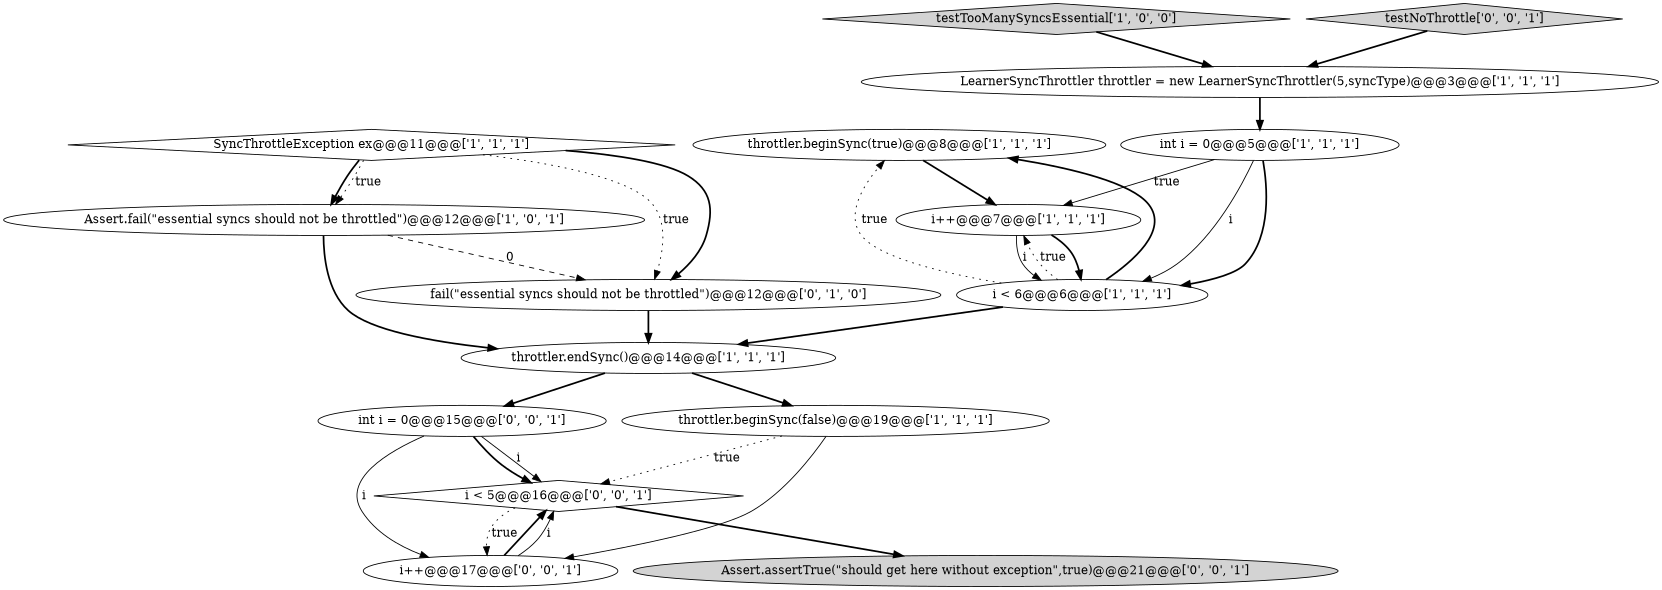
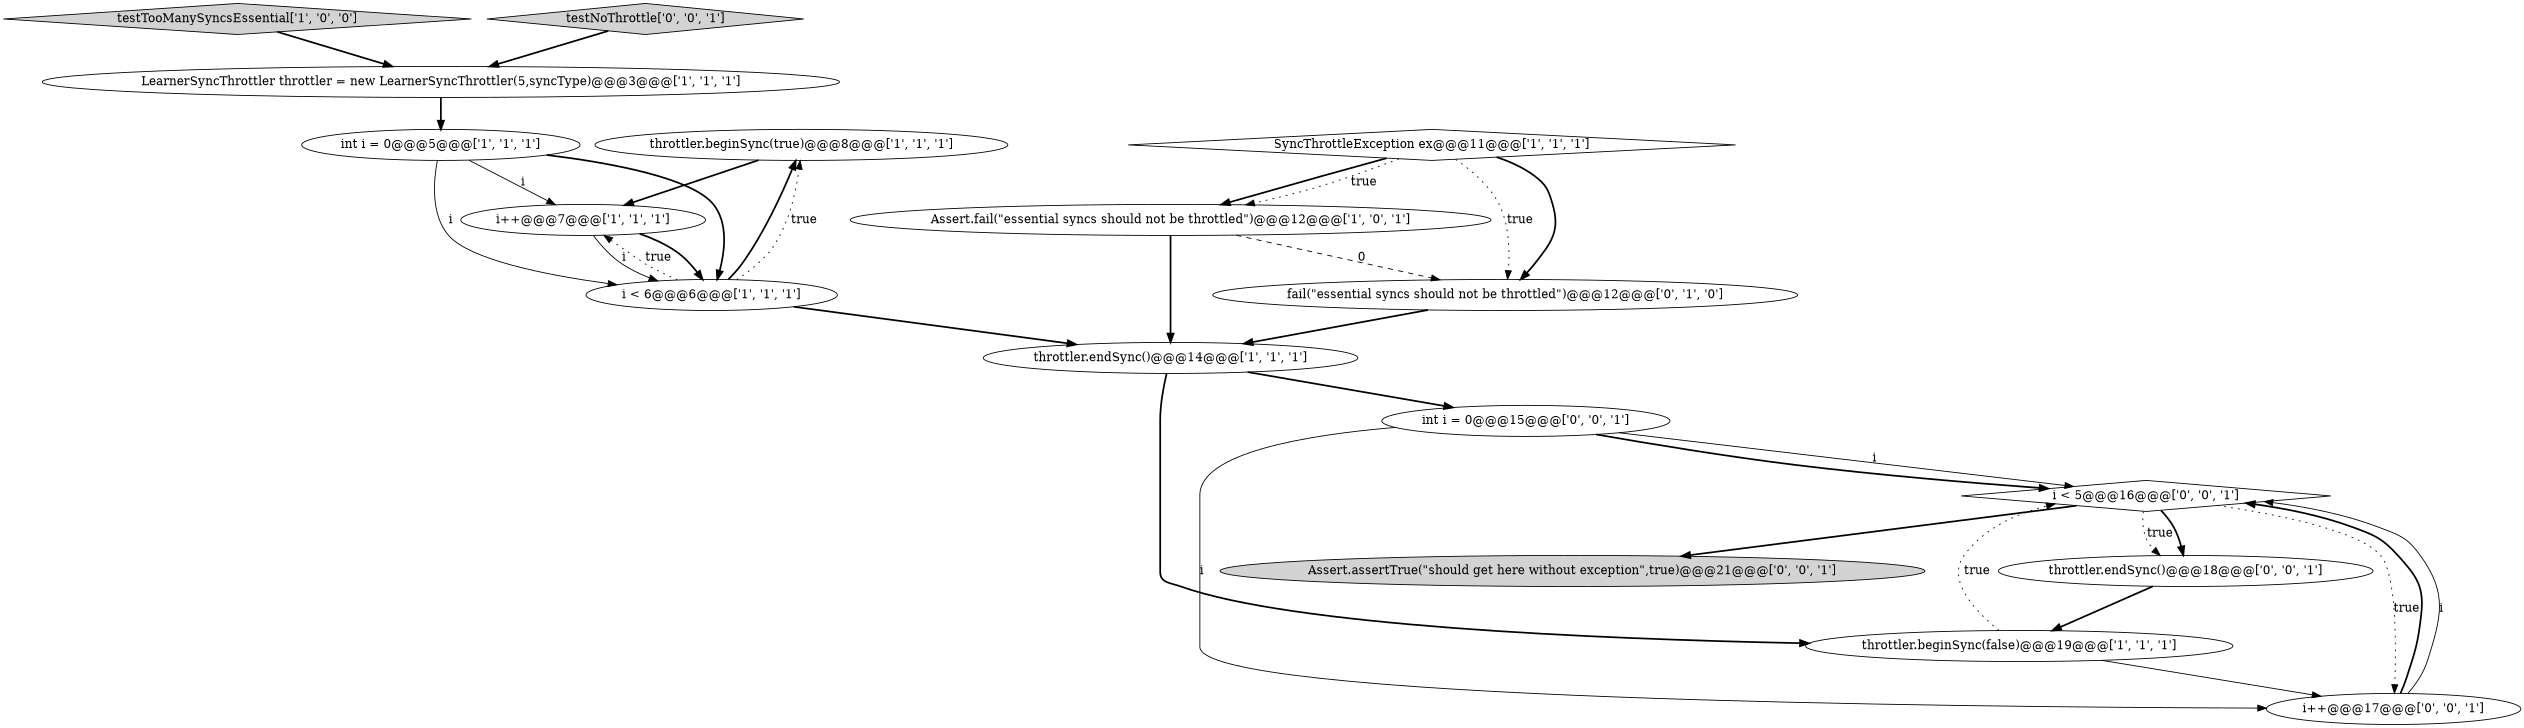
(1167, 182) -> (523, 182)
none -> (2186, 571)
